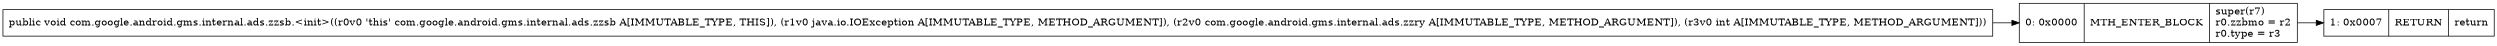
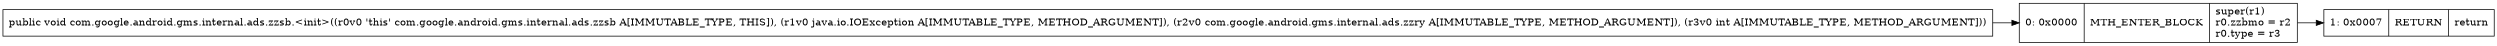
(2240, 11) -> (2240, 11)
